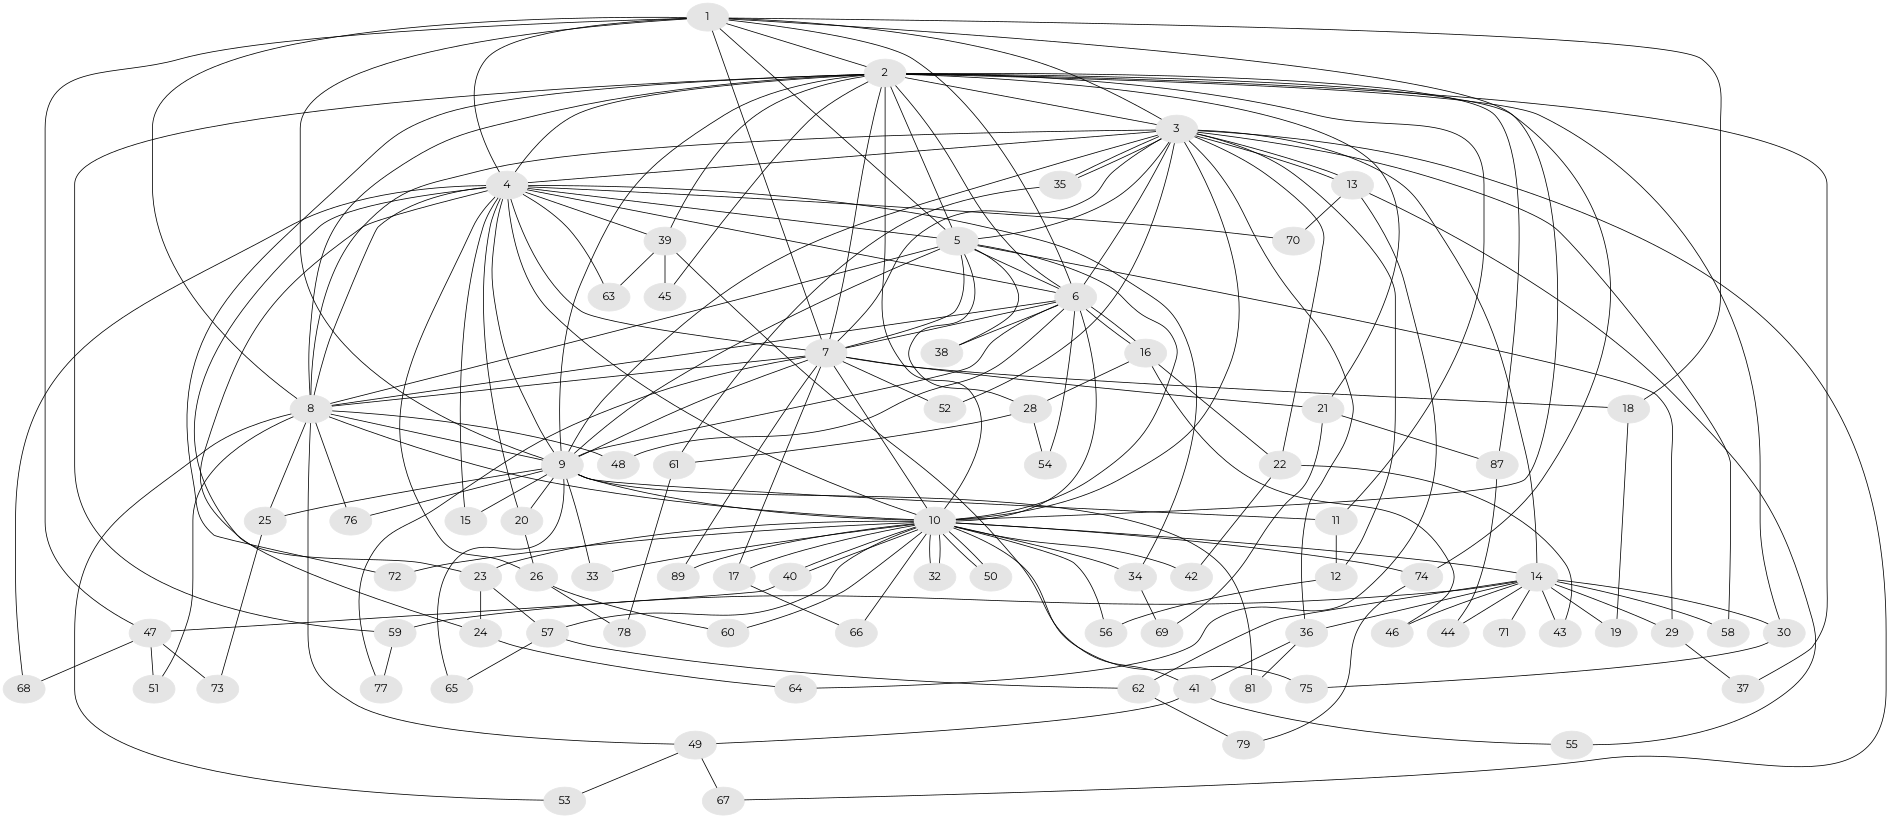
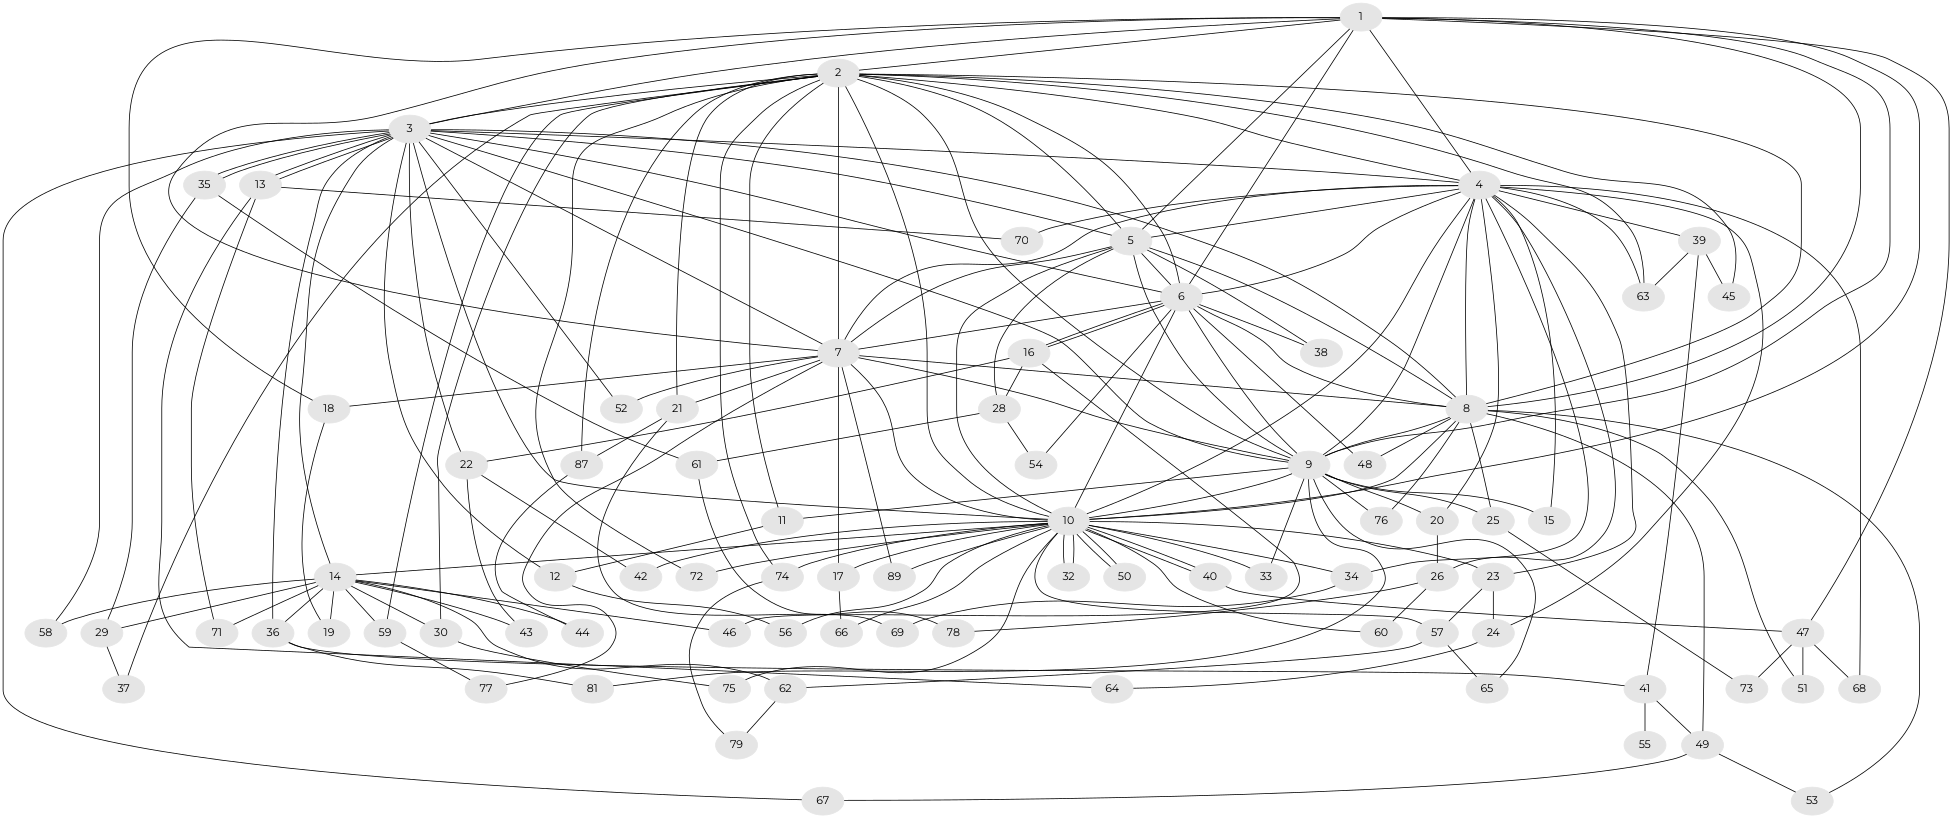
(751, 119) -> (1284, 116)
(1431, 336) -> (132, 403)
(1738, 464) -> (192, 405)
